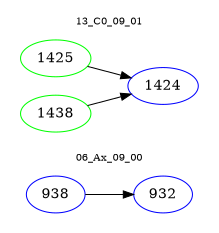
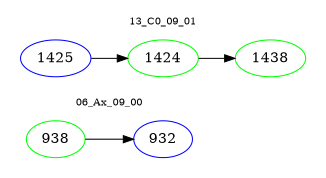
(56, 58) -> (56, 58)
(163, 86) -> (163, 58)
(104, 101) -> (212, 58)
(56, 194) -> (56, 139)
